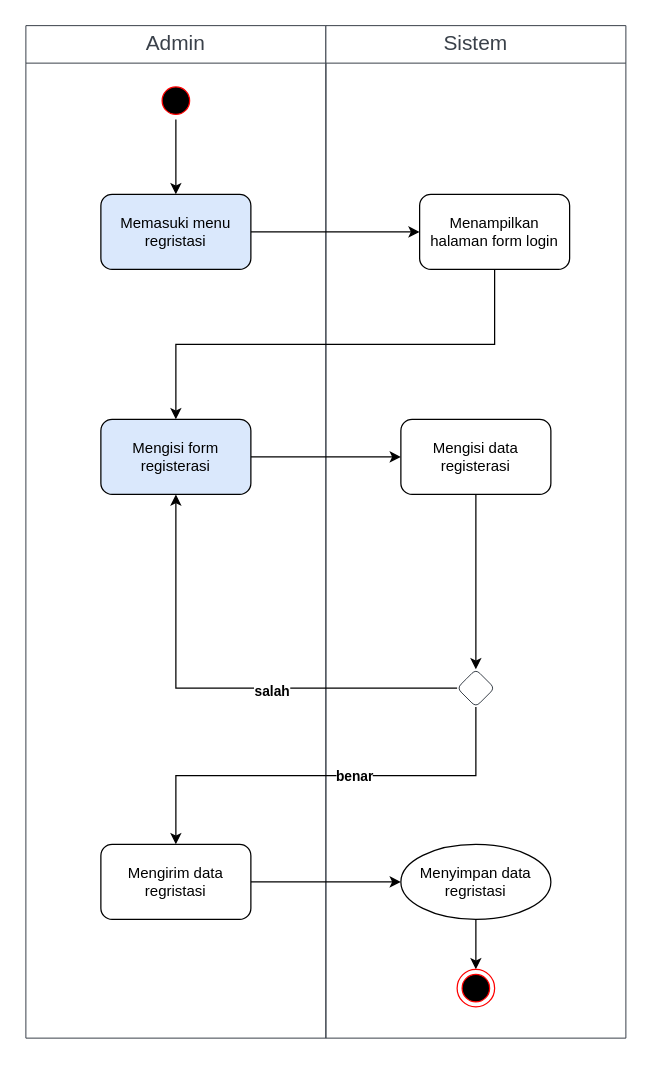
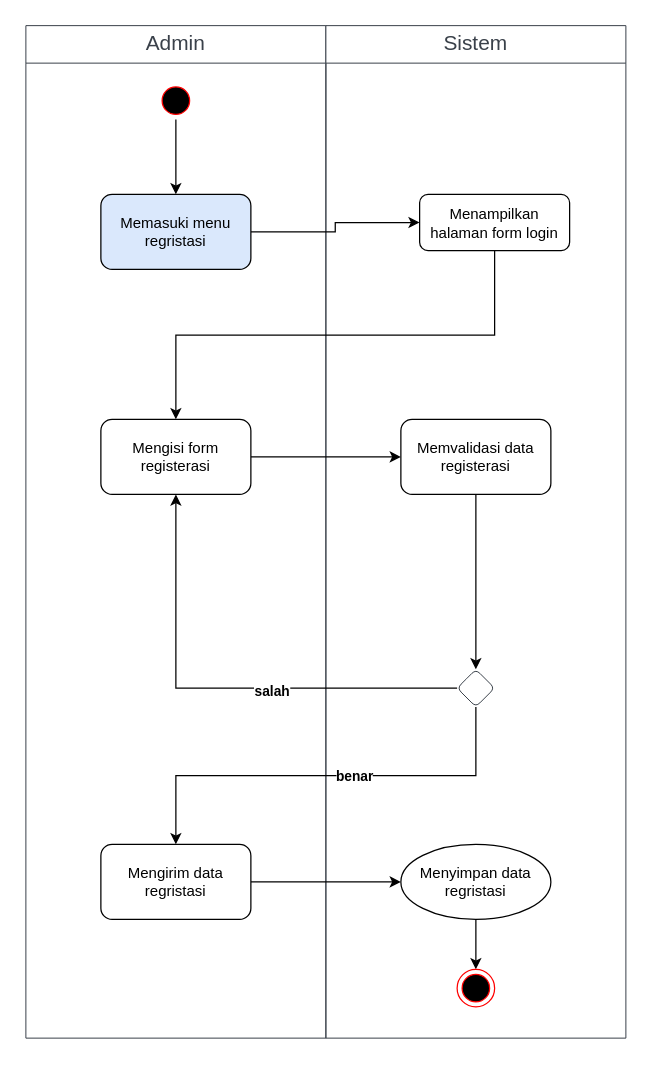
(494, 232) -> (494, 223)
(176, 457) -> (176, 457)
(476, 457) -> (476, 457)
